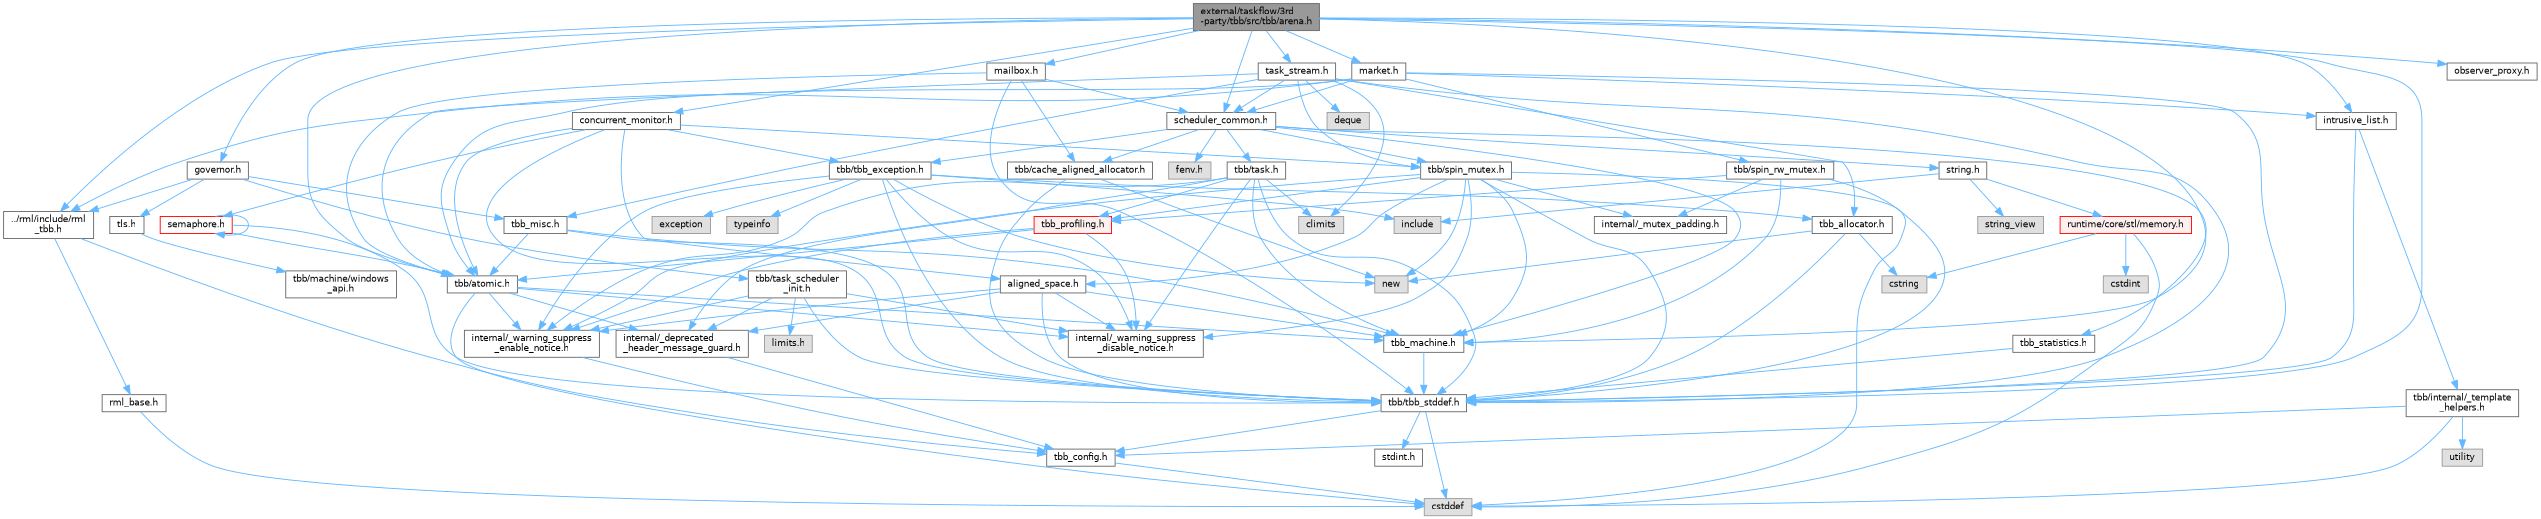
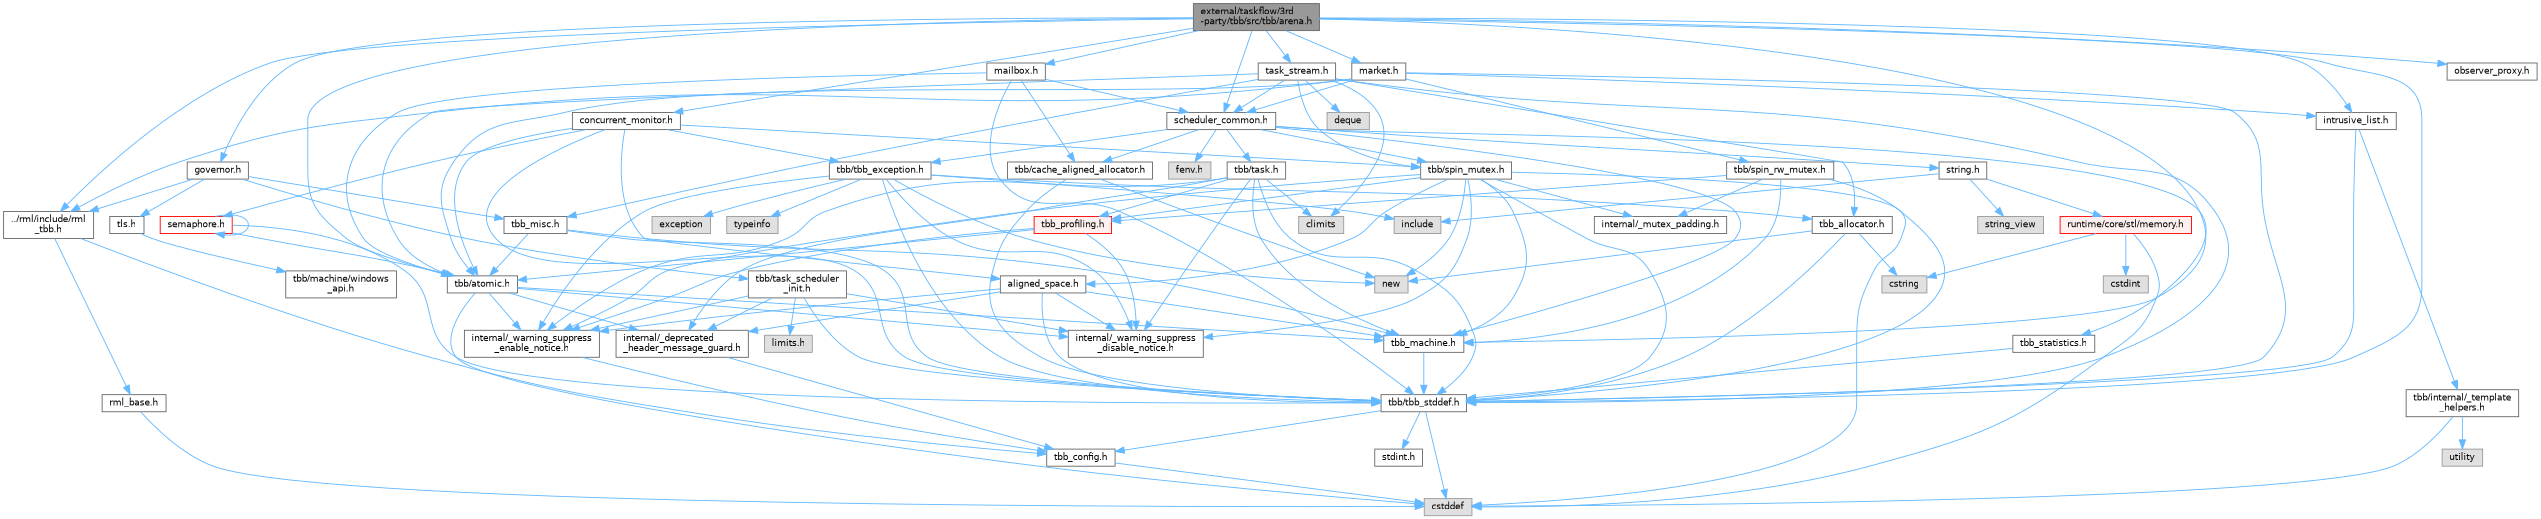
(1765, 431) -> none
